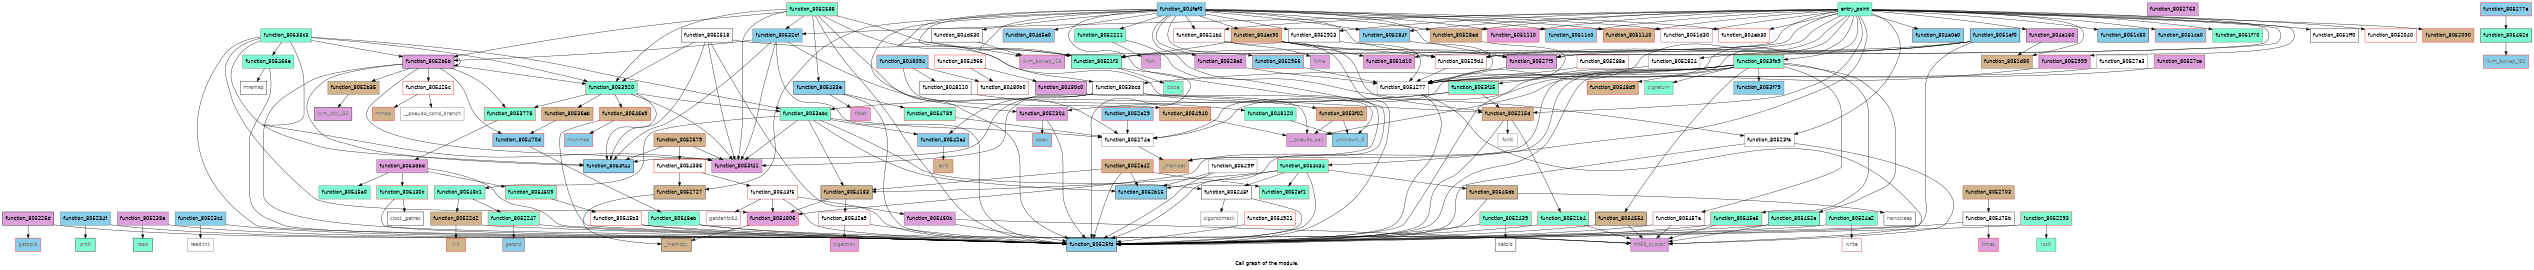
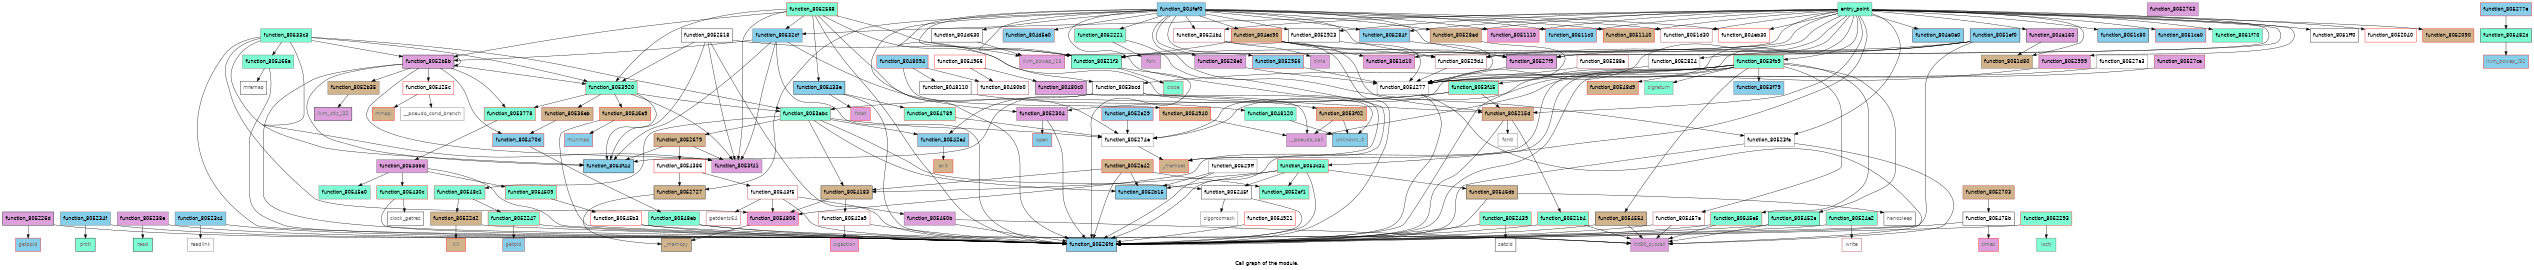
(778, 135) -> (744, 127)
(946, 157) -> none
